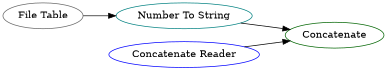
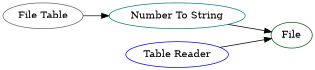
(335, 35) -> (292, 35)
(184, 55) -> (177, 55)
